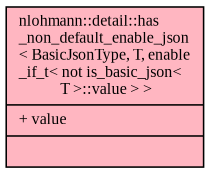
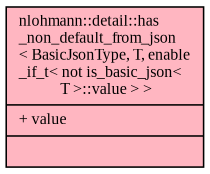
(104, 38) -> (98, 38)
